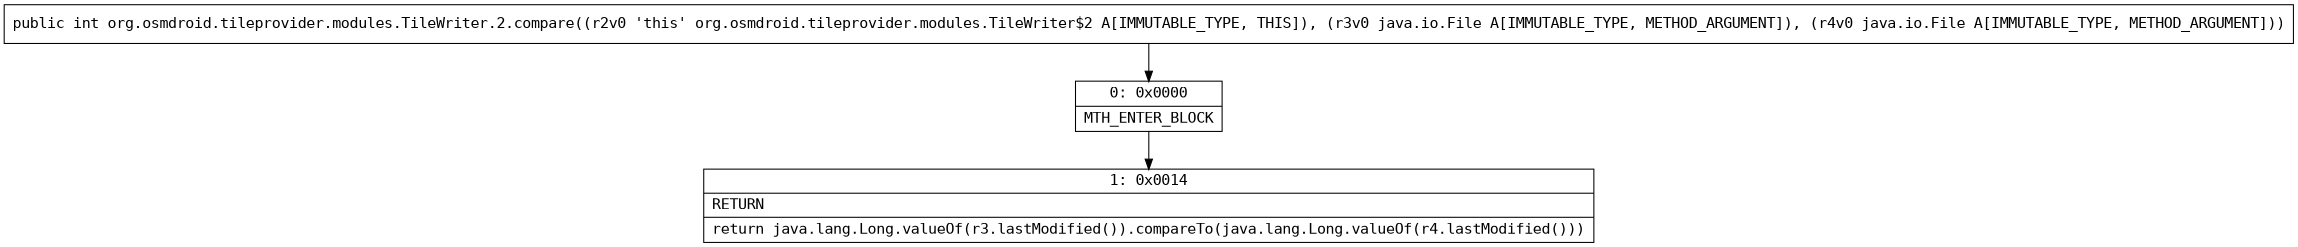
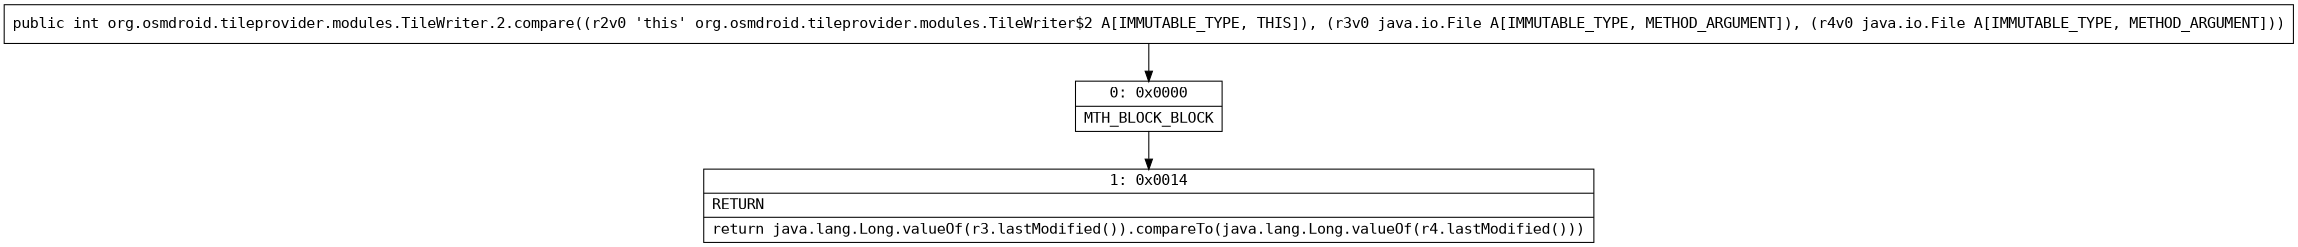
(1149, 118) -> (1149, 118)
